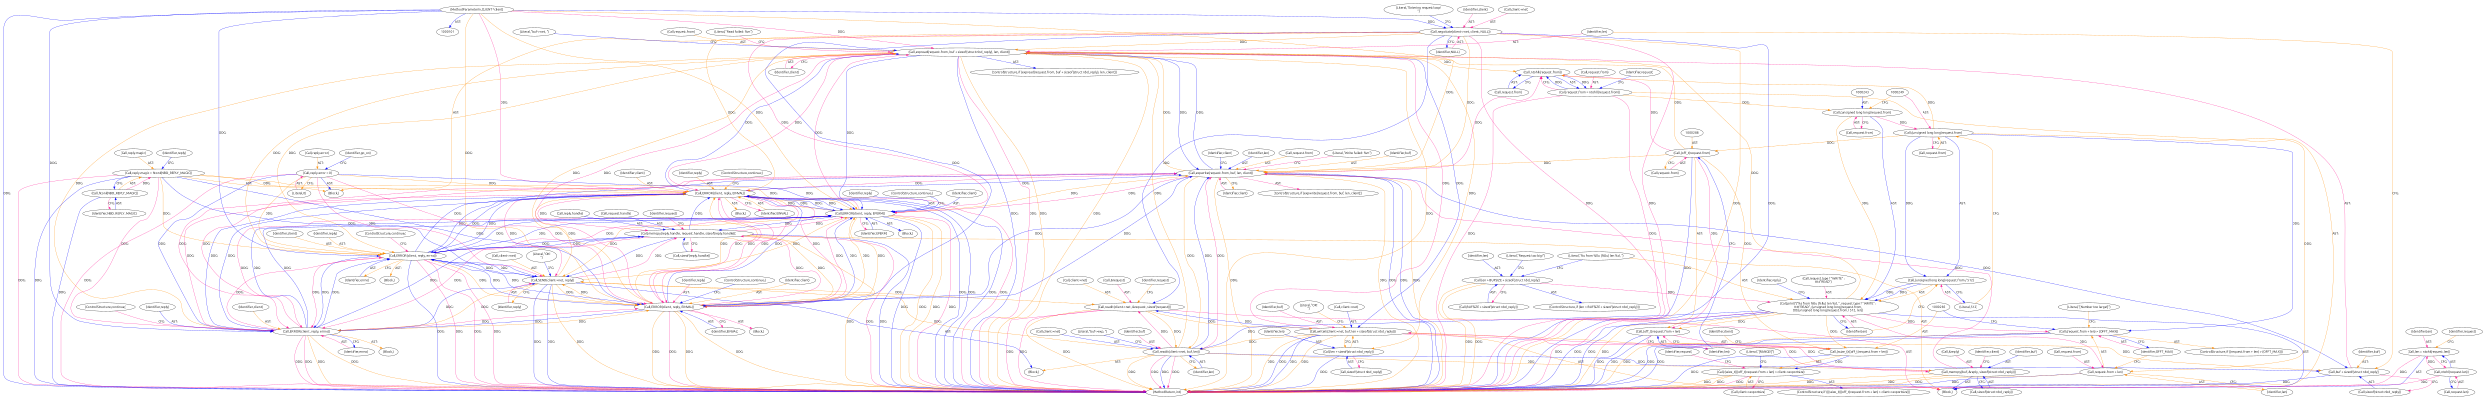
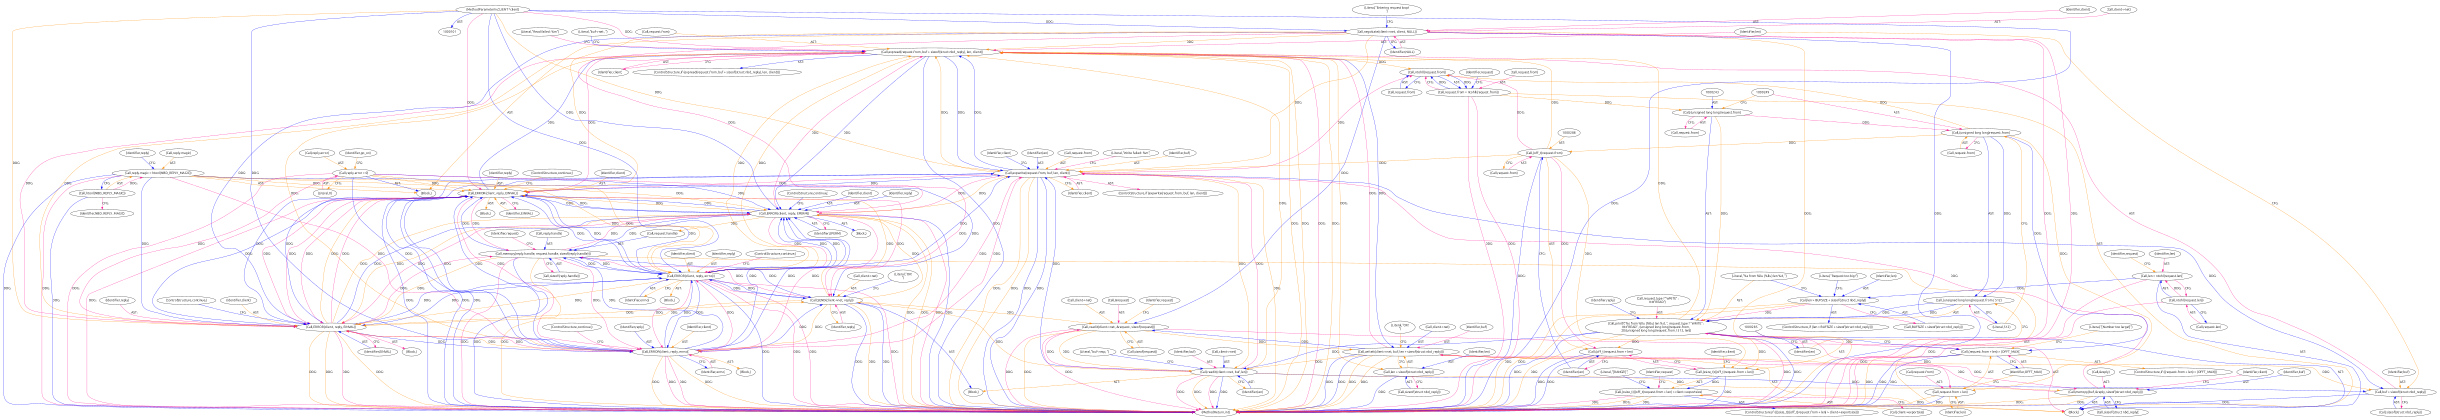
(688, 74) -> (624, 125)
(339, 163) -> (356, 162)
(116, 205) -> none
(697, 226) -> (723, 224)
none -> (2003, 288)
none -> (1142, 352)
